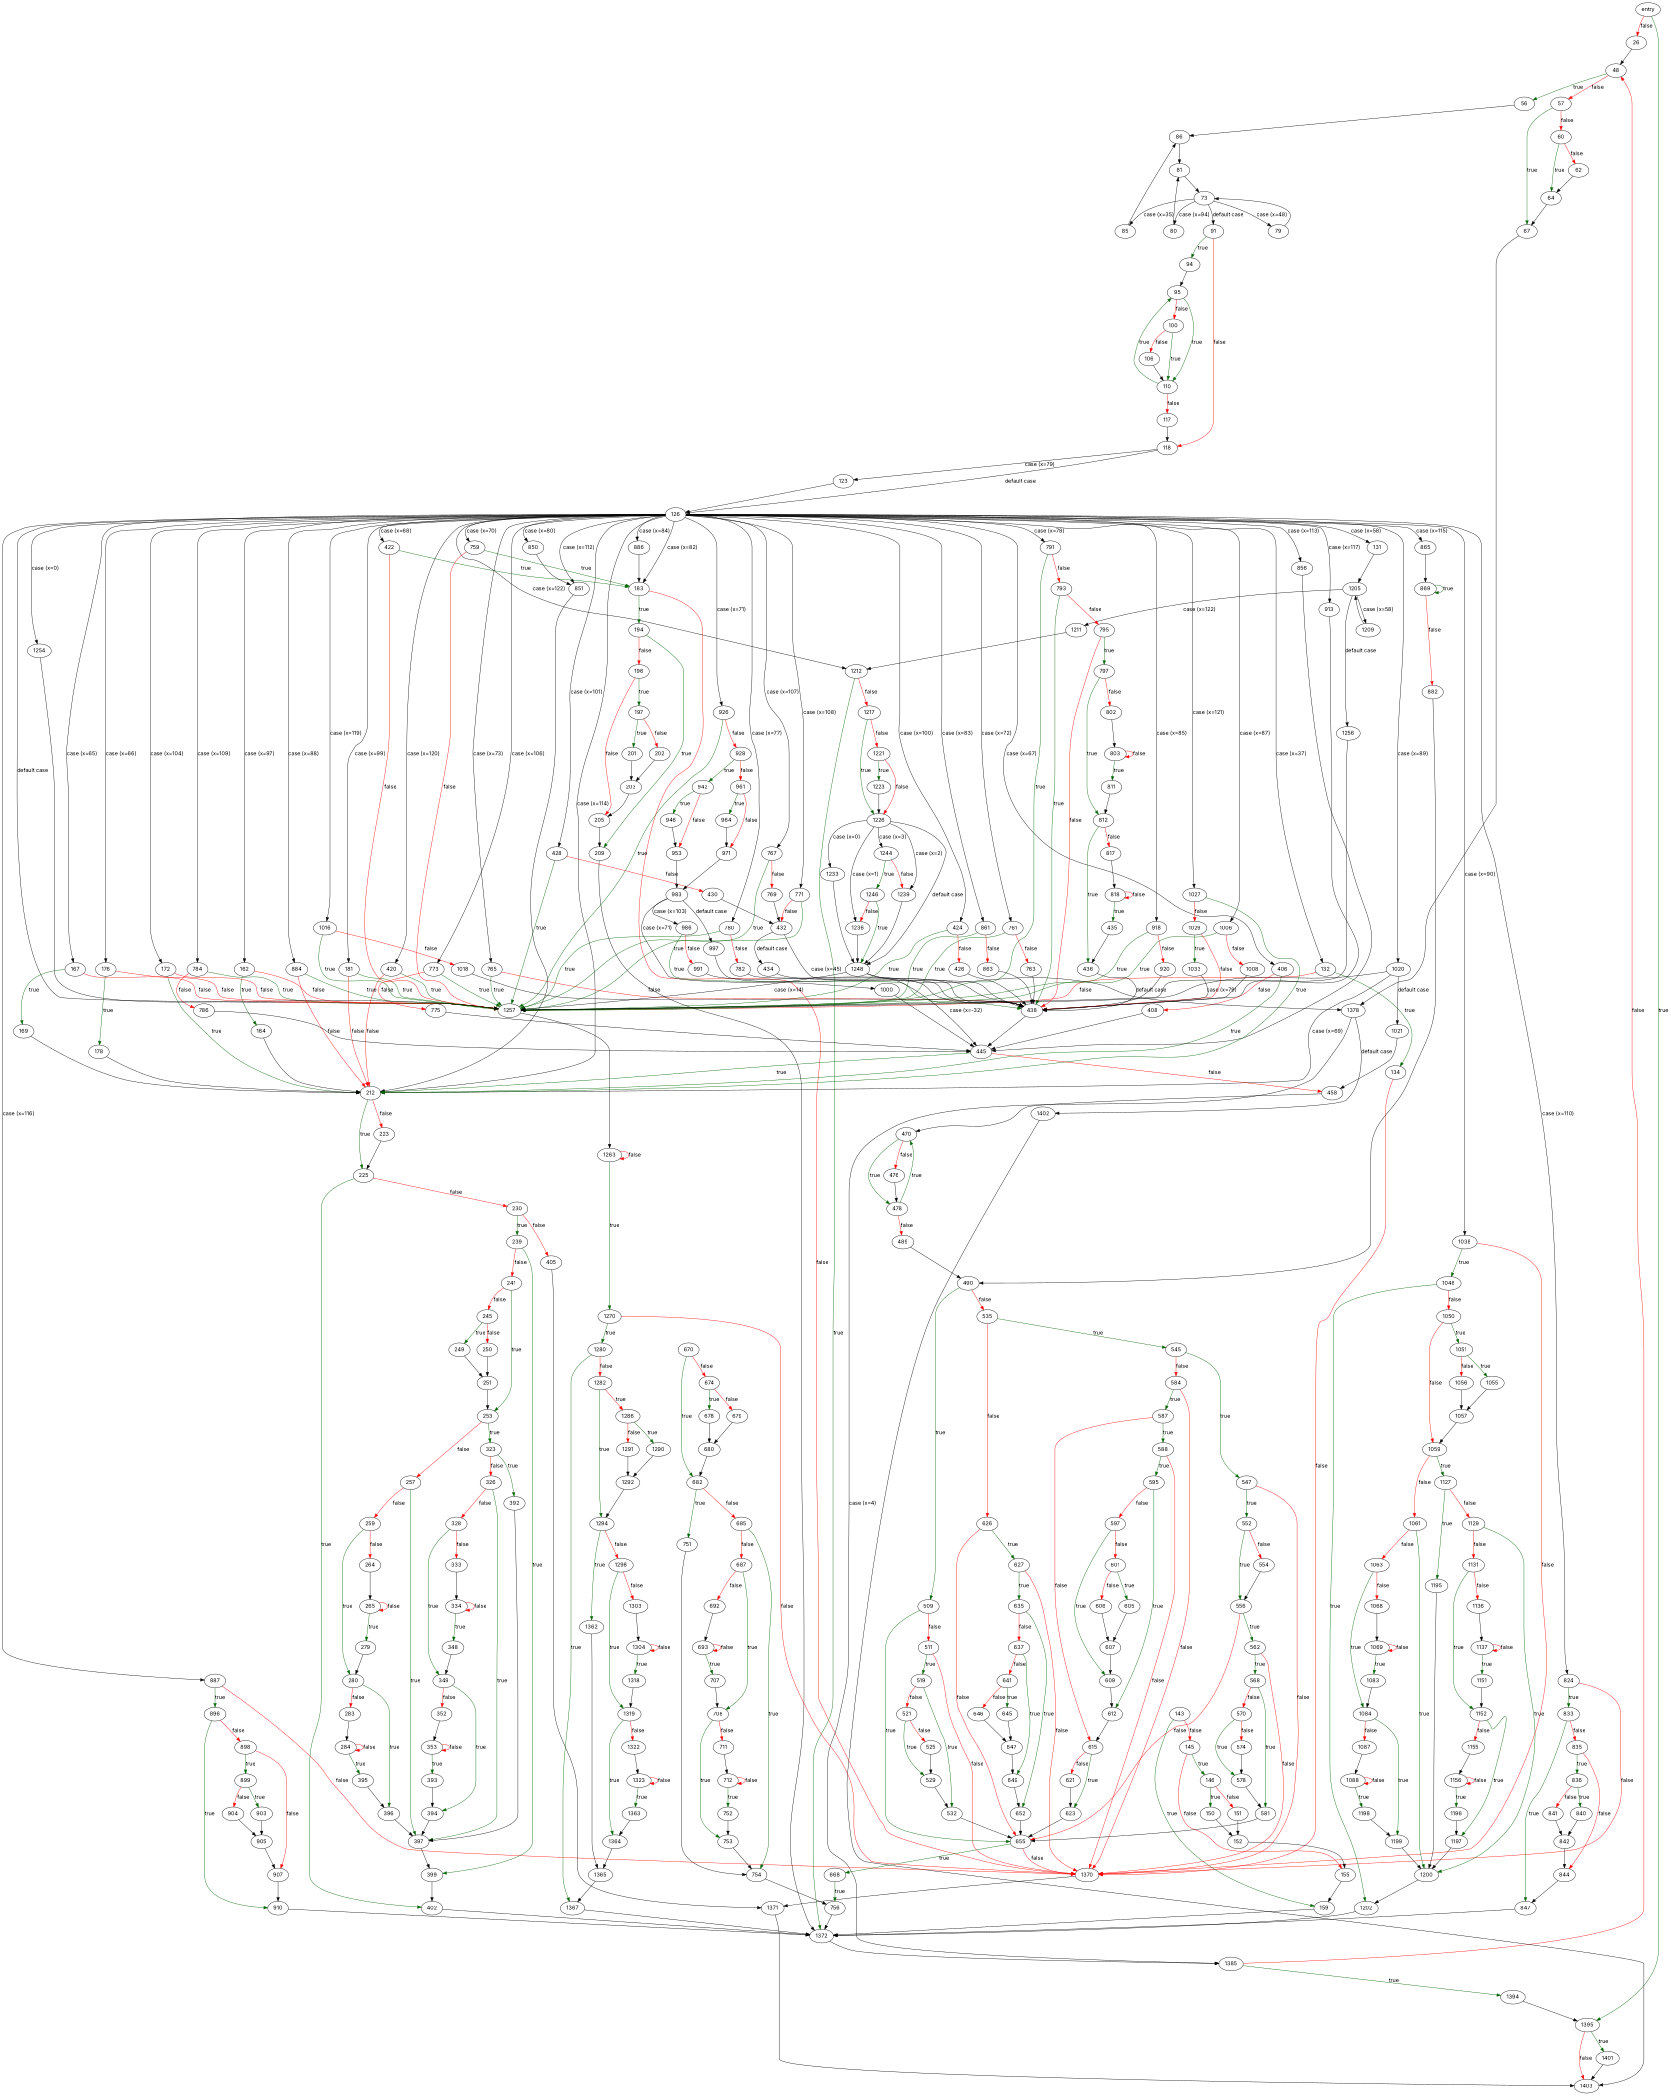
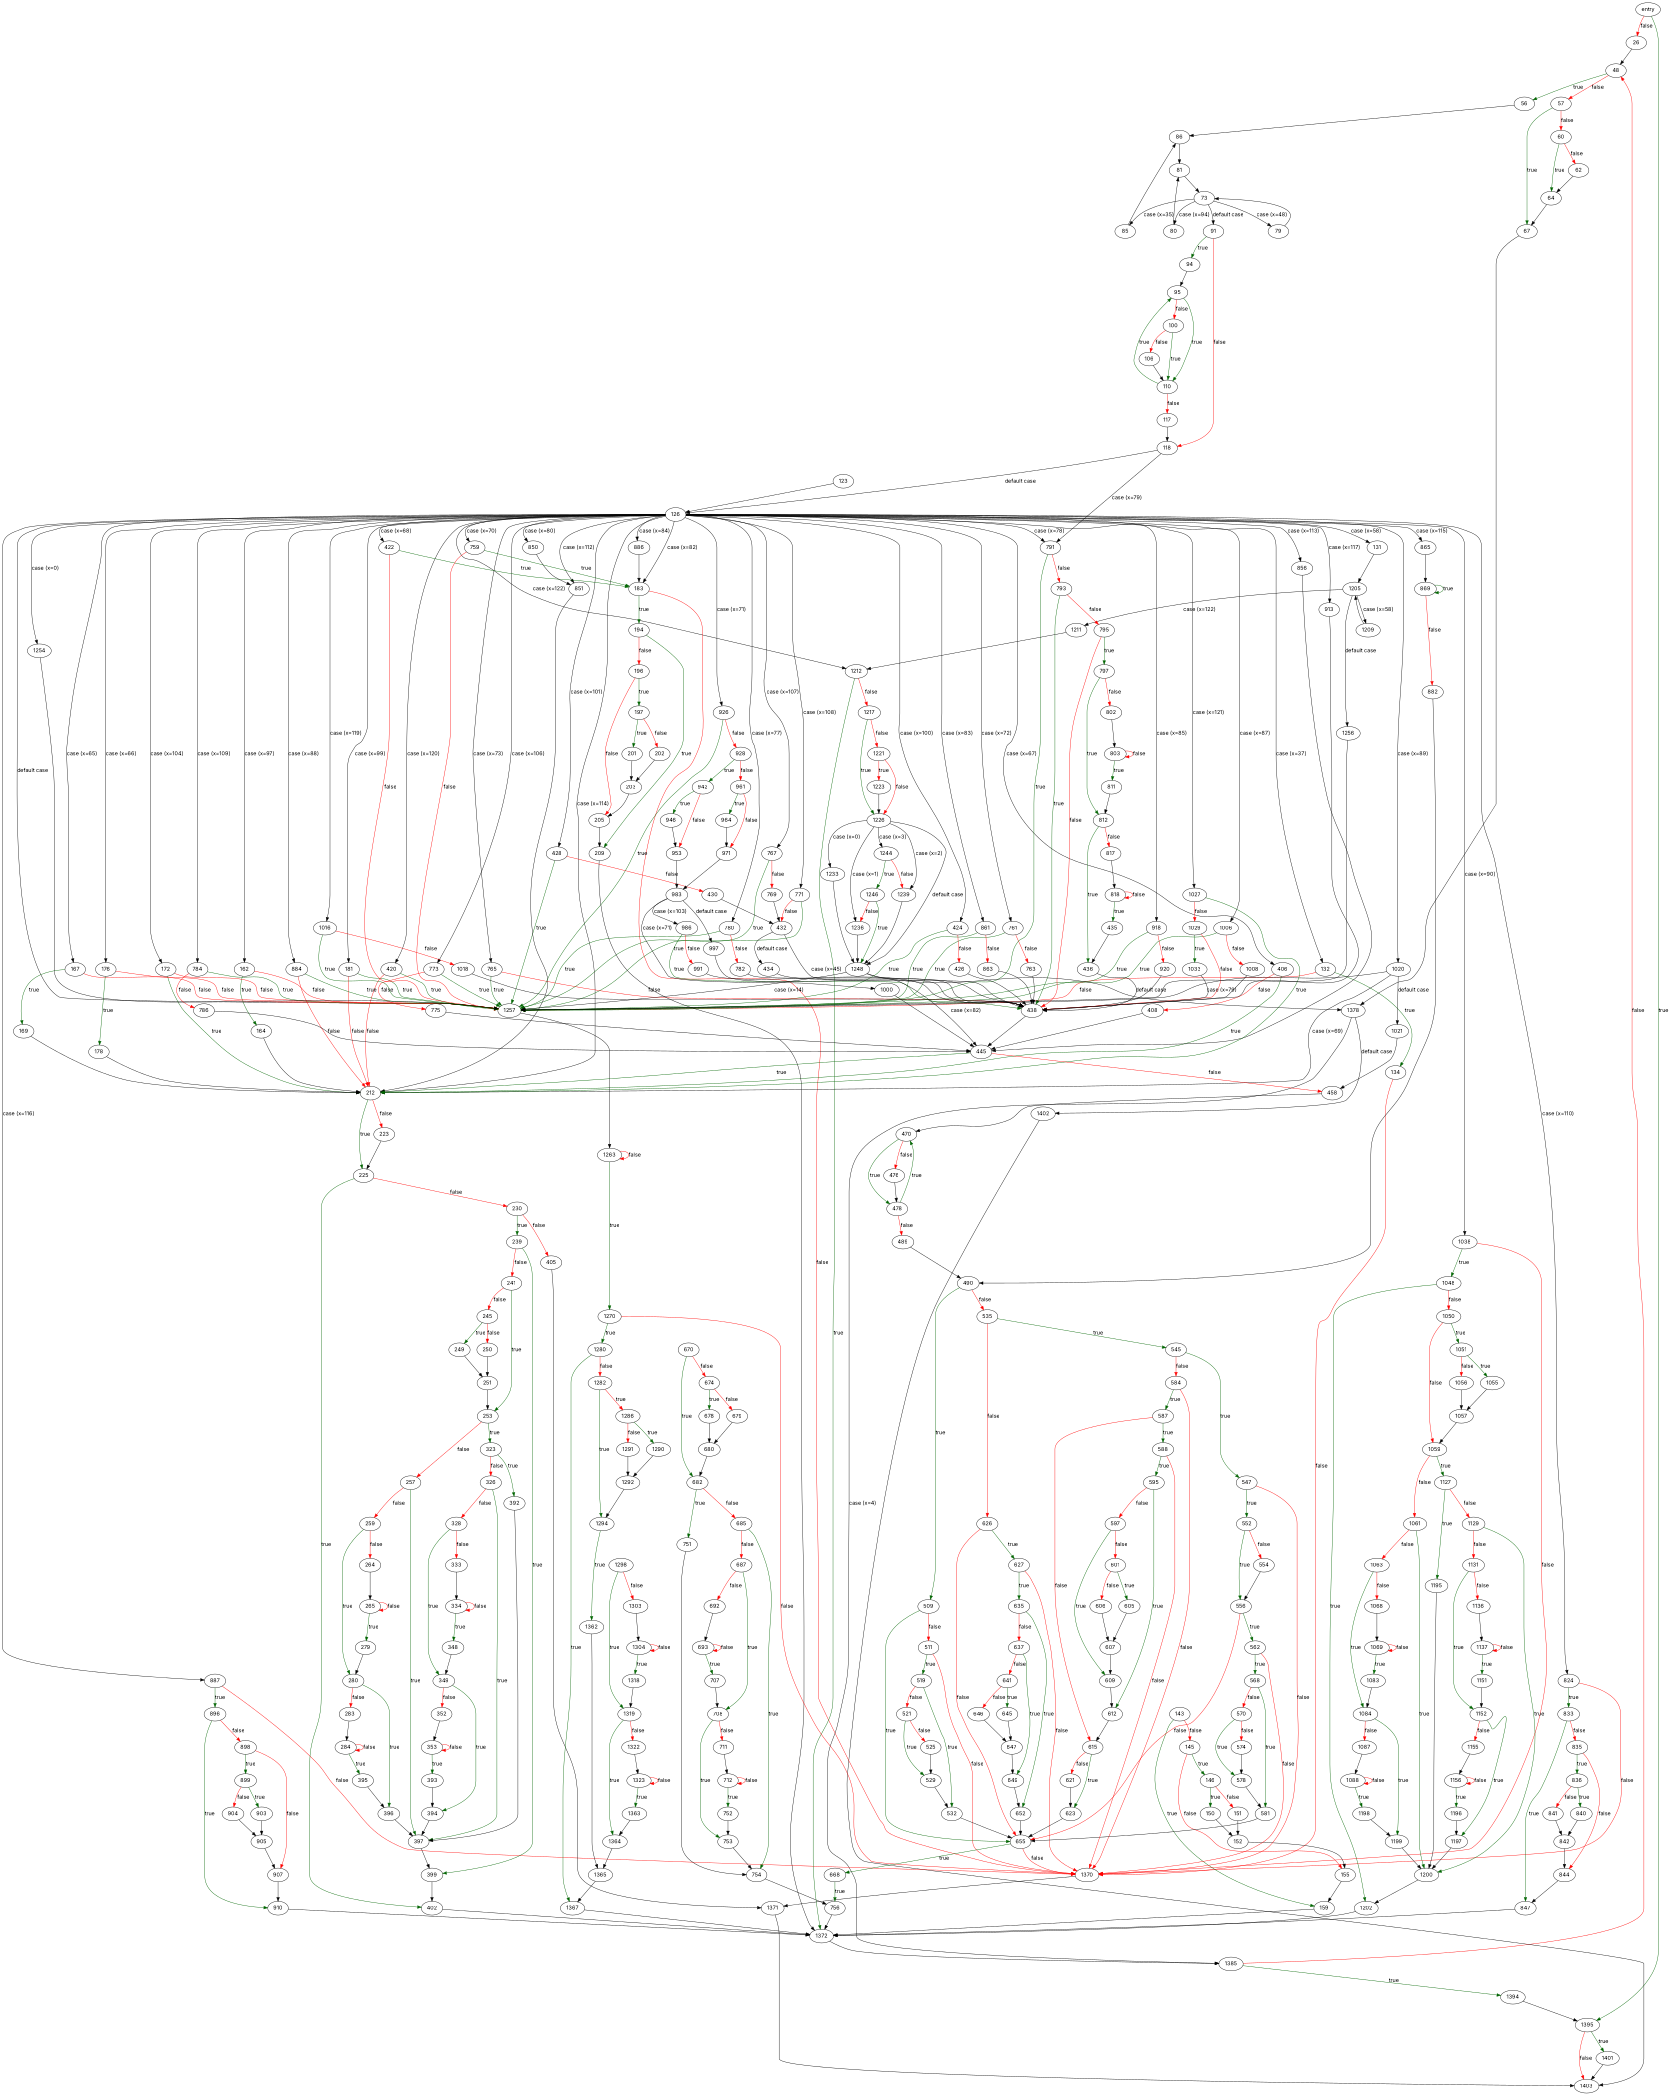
(1007, 464) -> (1110, 497)
(879, 769) -> (879, 769)
(966, 1011) -> (966, 1011)
(611, 1543) -> none
